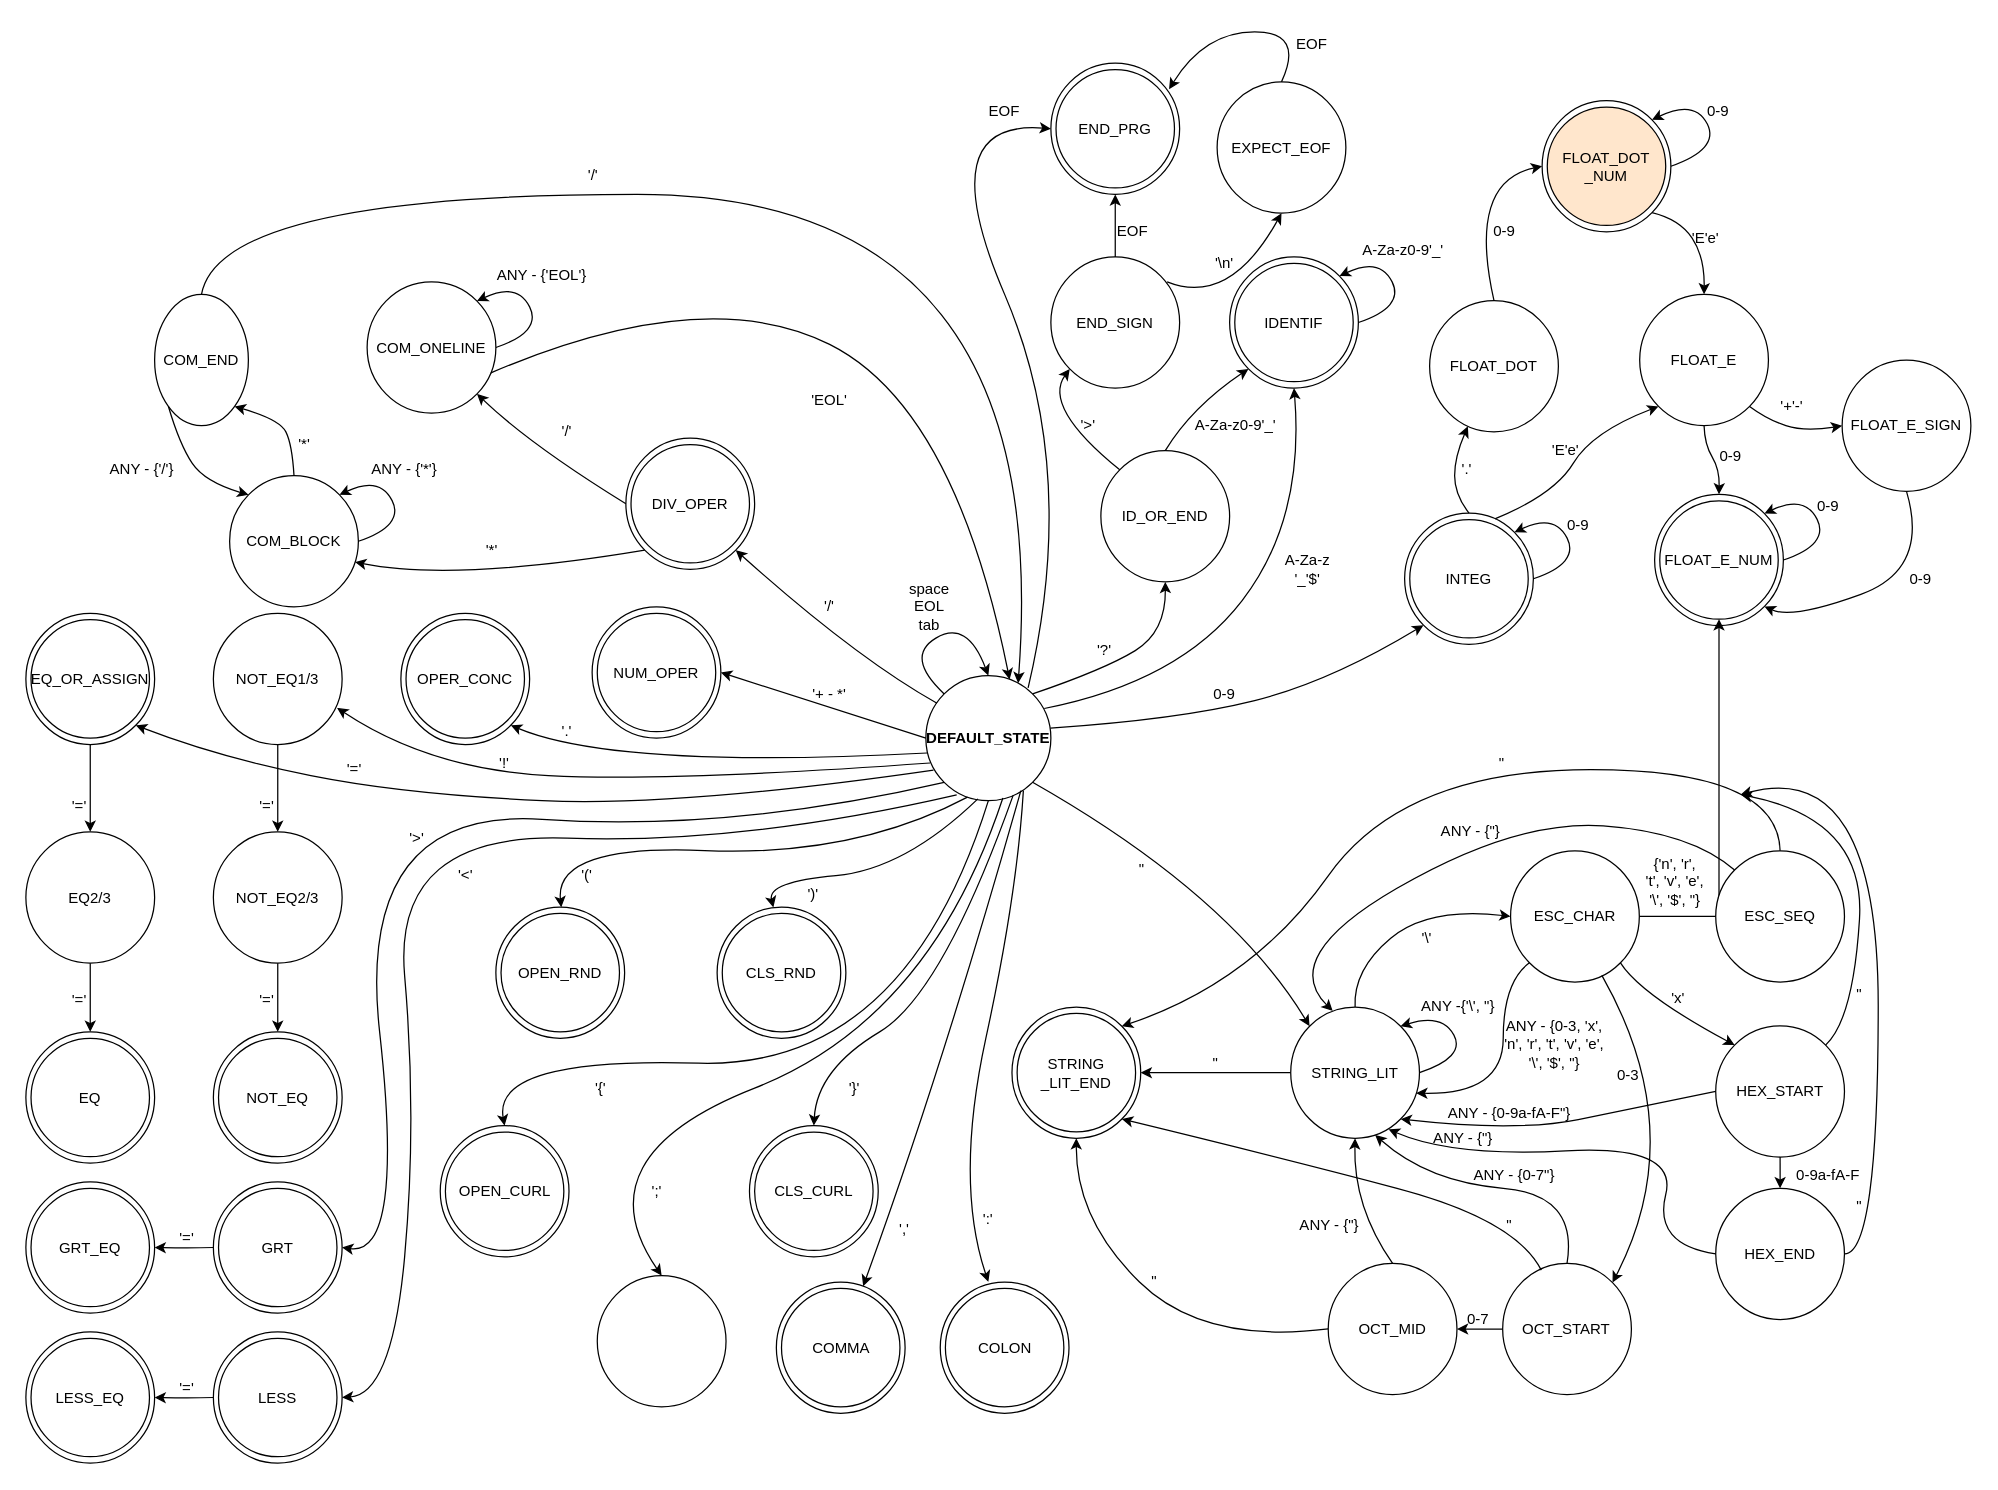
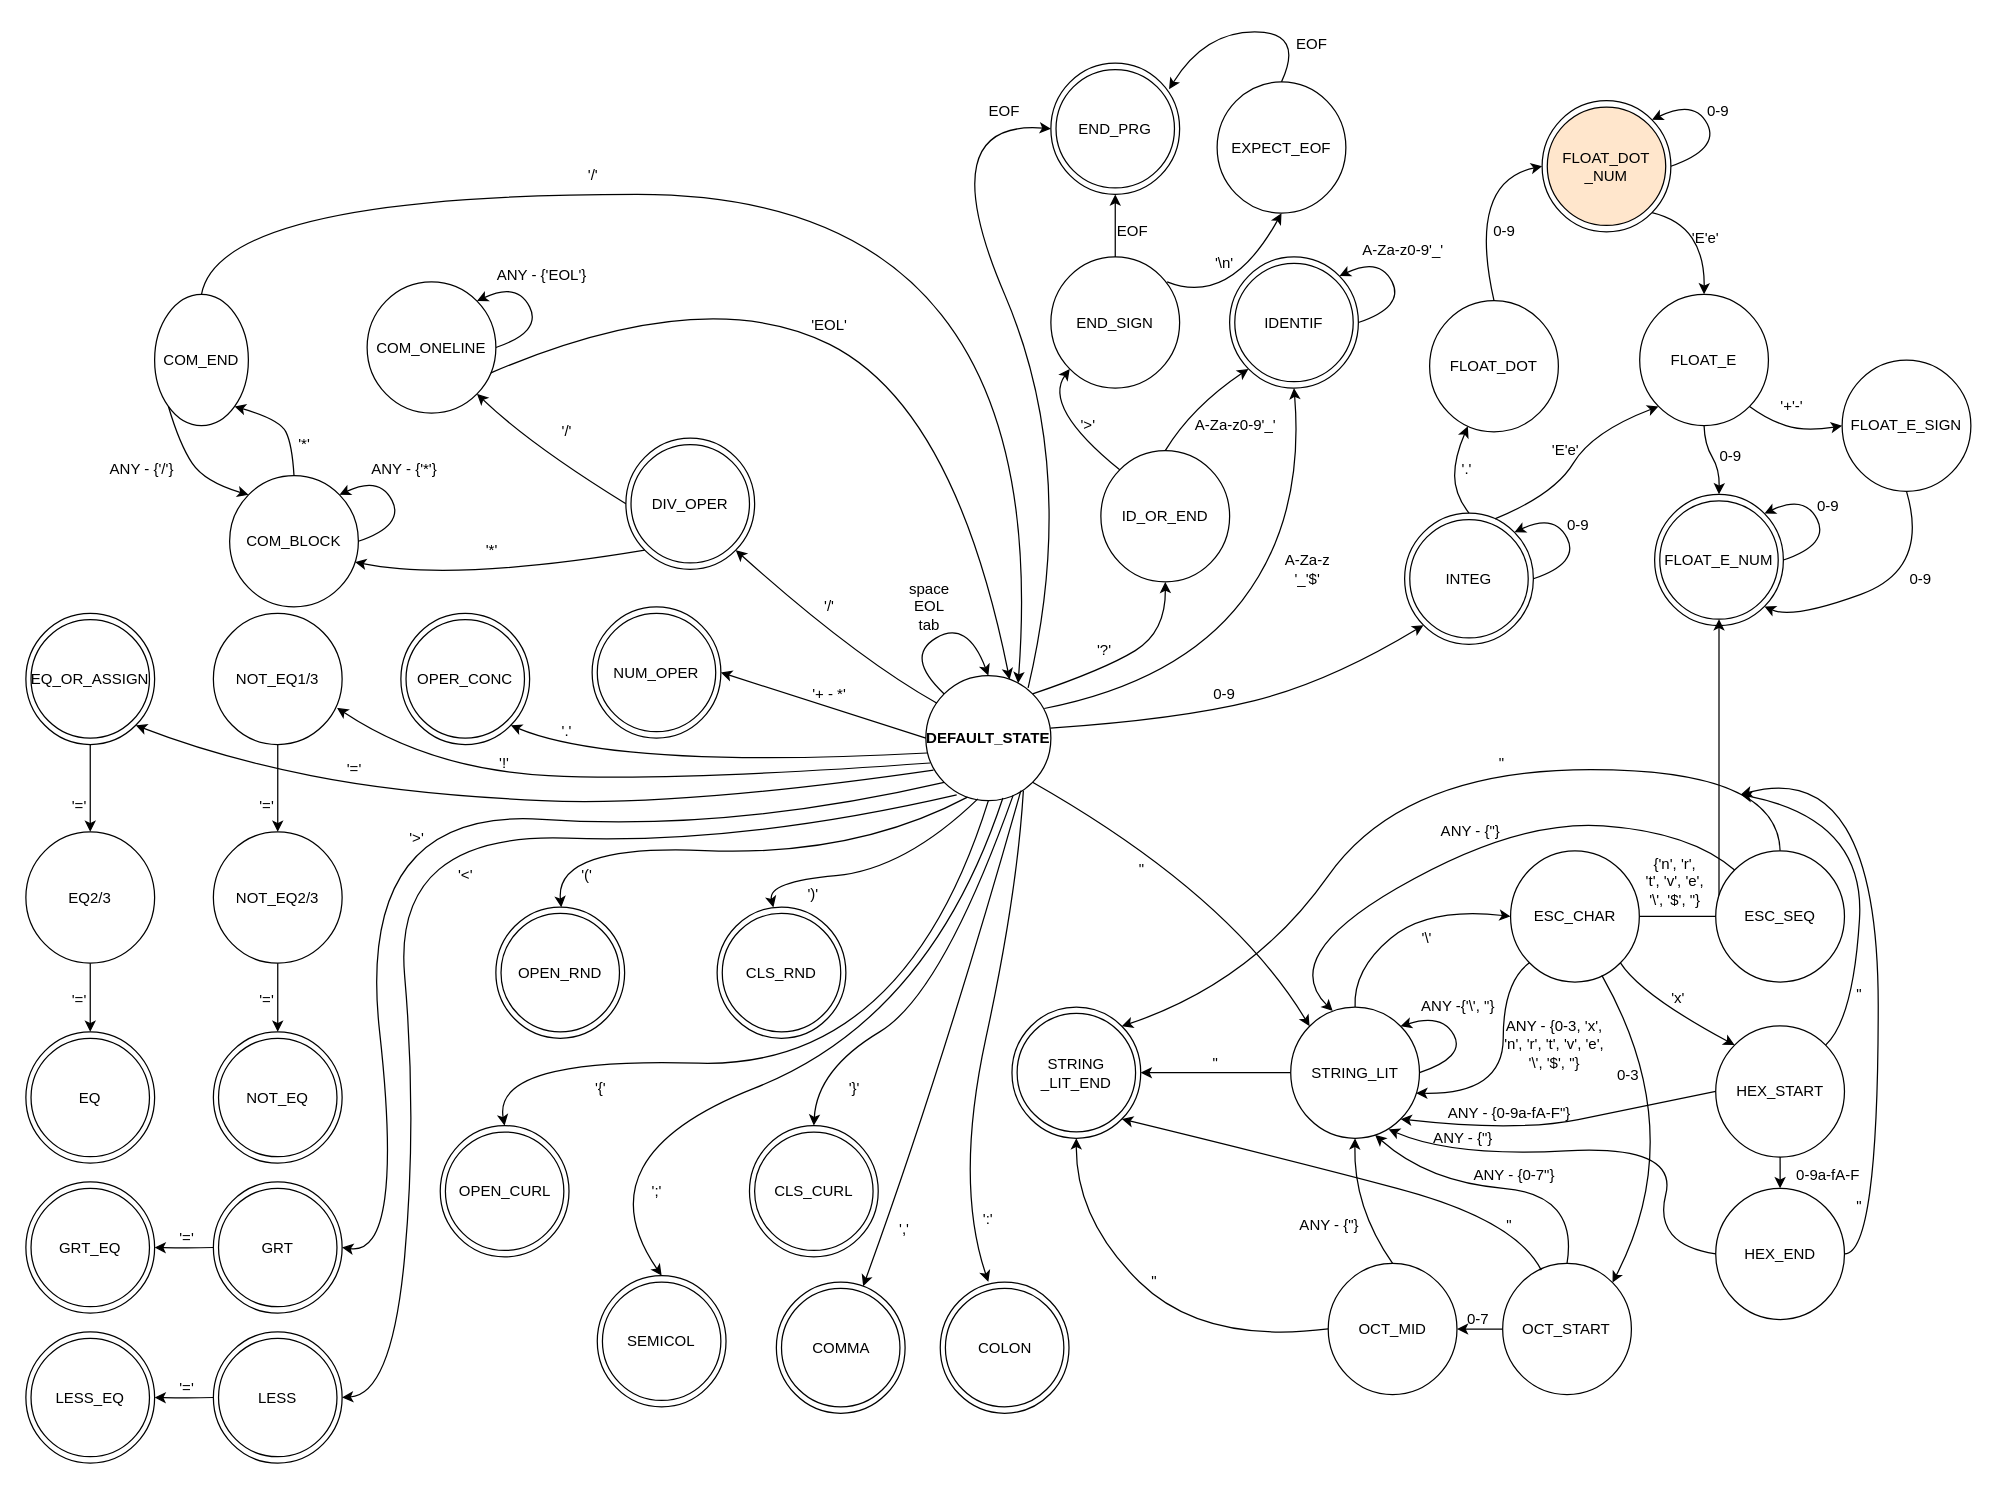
(829, 401) -> (829, 326)
none -> (661, 1341)
